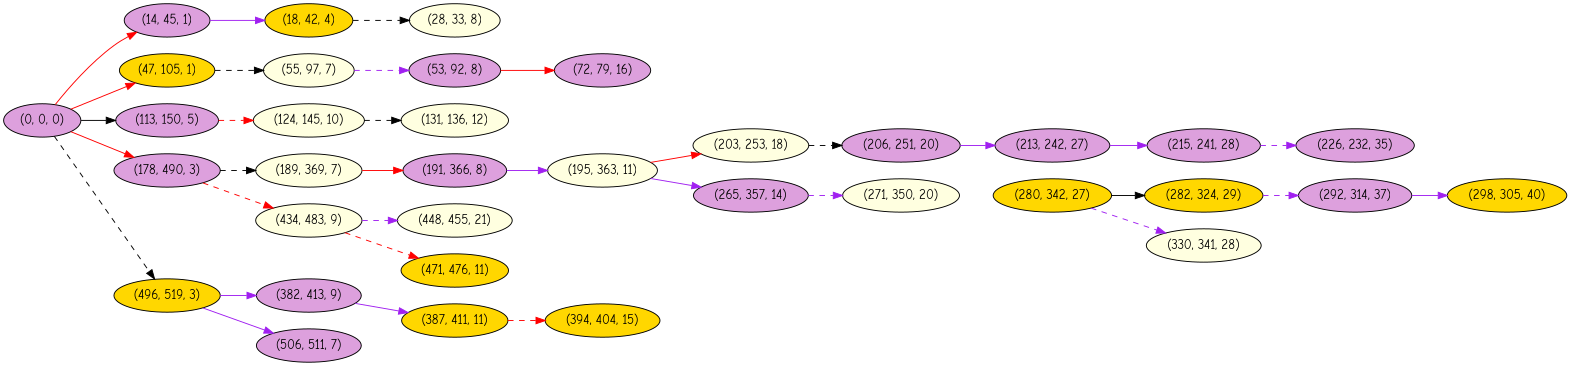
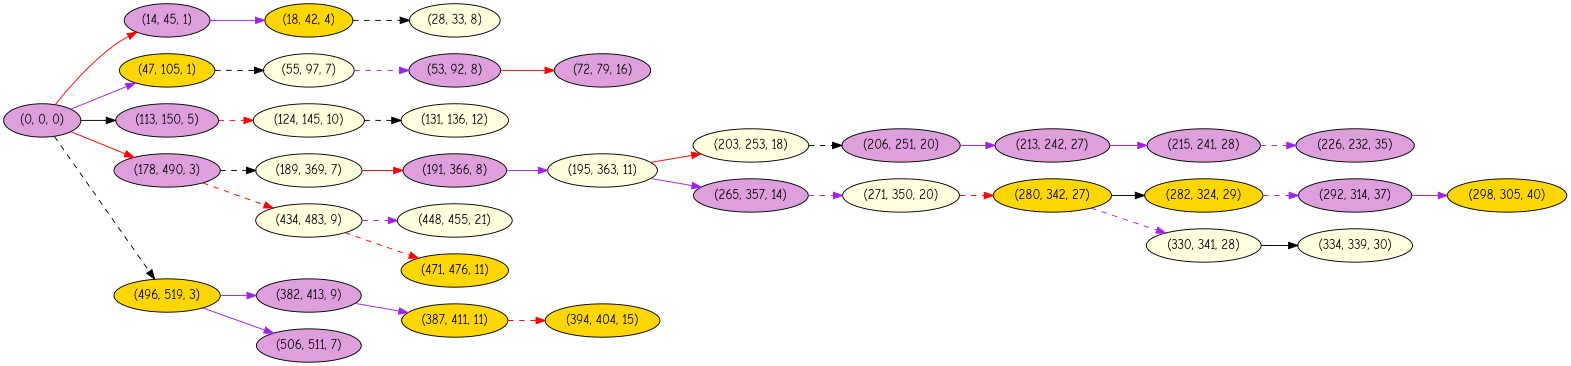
(99, 98) -> (99, 98)
none -> (972, 195)
none -> (1355, 245)
